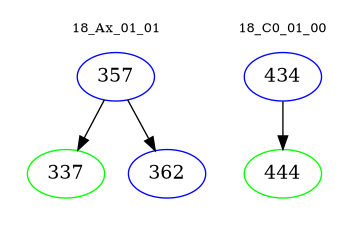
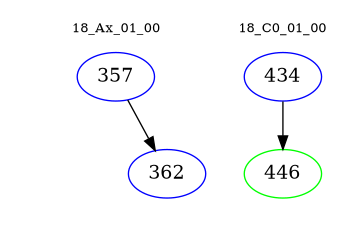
(117, 29) -> (117, 29)
(66, 174) -> none
(283, 174) -> (283, 174)
